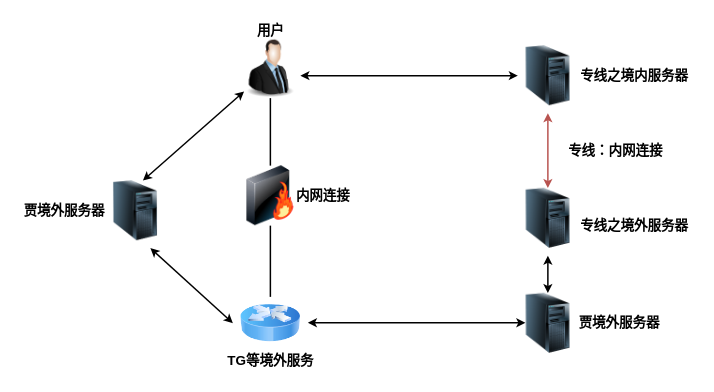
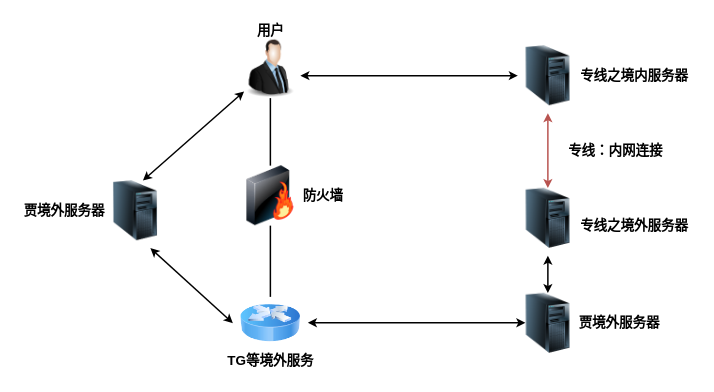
(323, 195) -> (323, 195)
